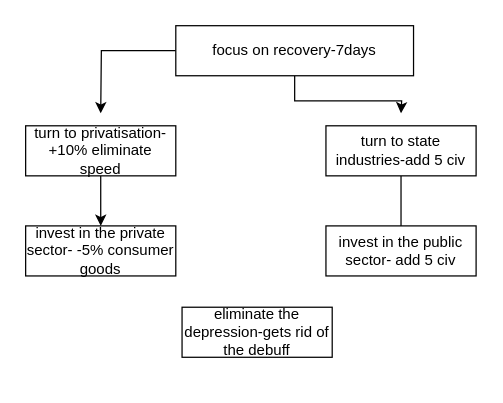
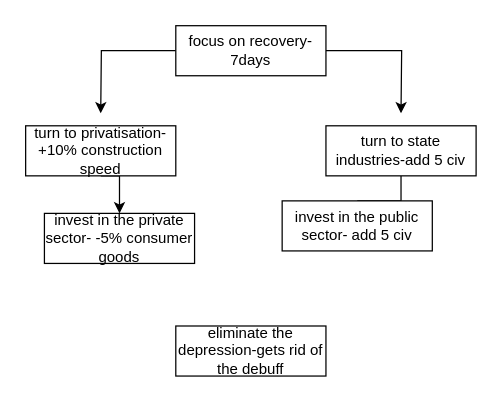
(294, 51) -> (251, 51)
(101, 151) -> (101, 151)
(101, 251) -> (119, 238)
(401, 251) -> (357, 226)
(257, 332) -> (251, 351)
